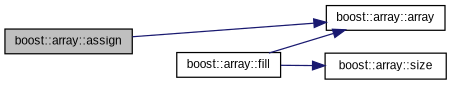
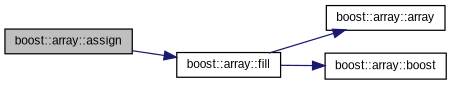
(223, 30) -> (148, 53)
(386, 66) -> (386, 66)
